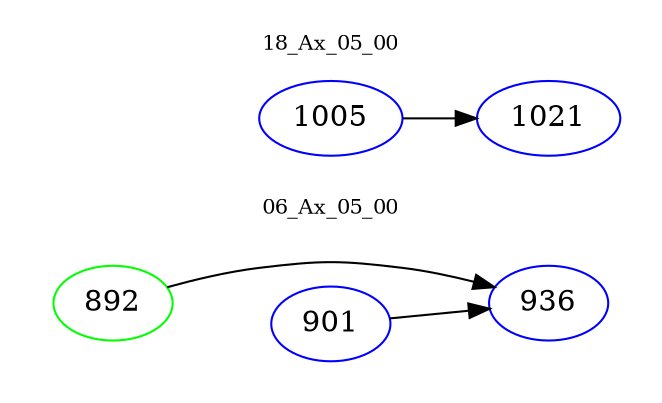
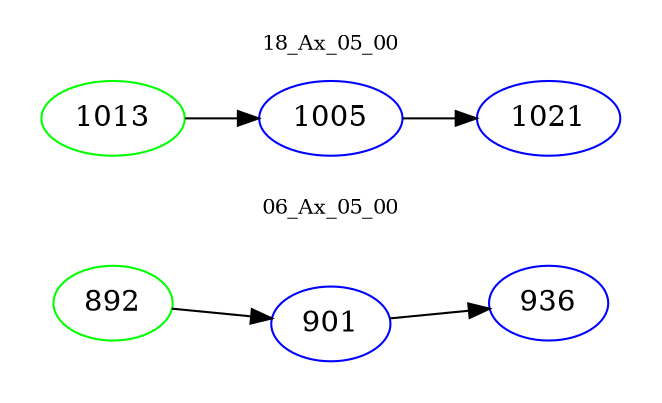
none -> (113, 118)
(320, 262) -> (211, 312)
